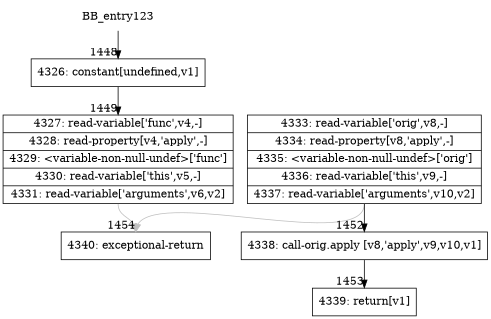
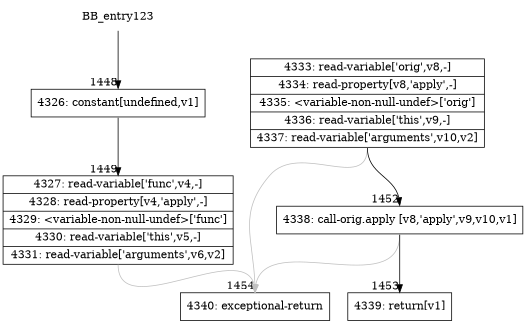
none -> (331, 264)
